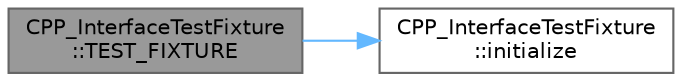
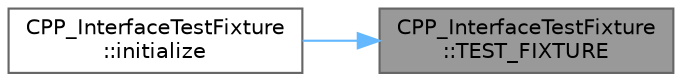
(330, 41) -> (330, 41)
